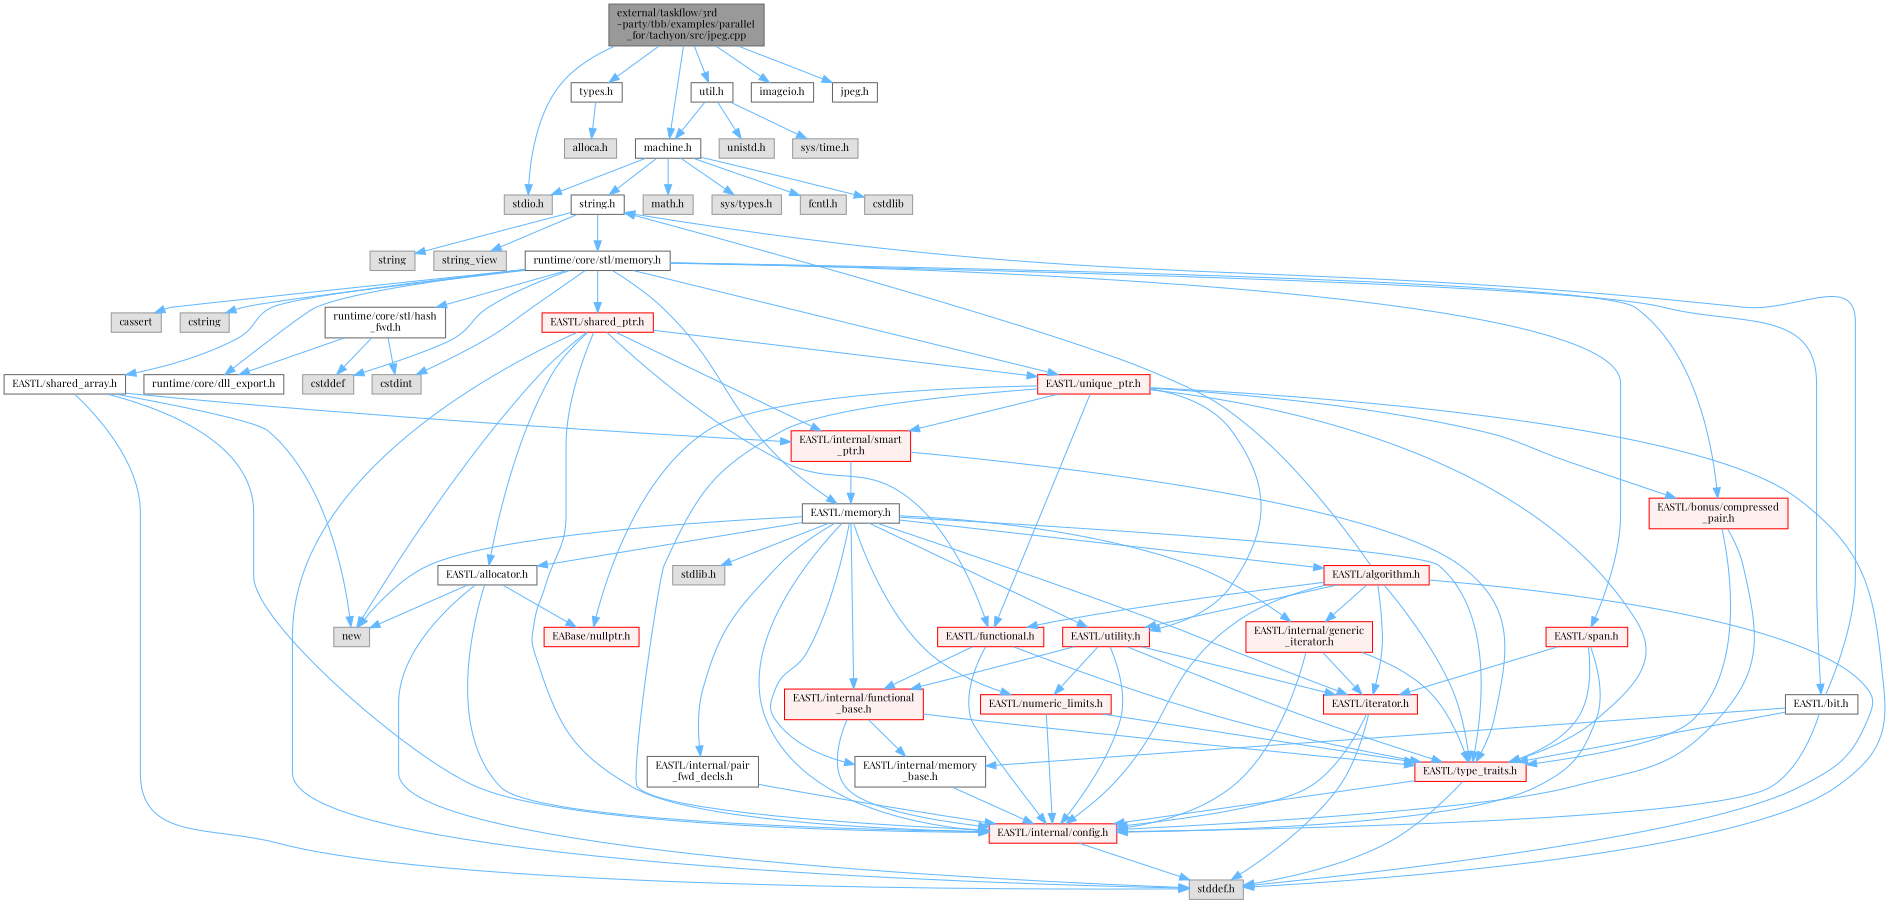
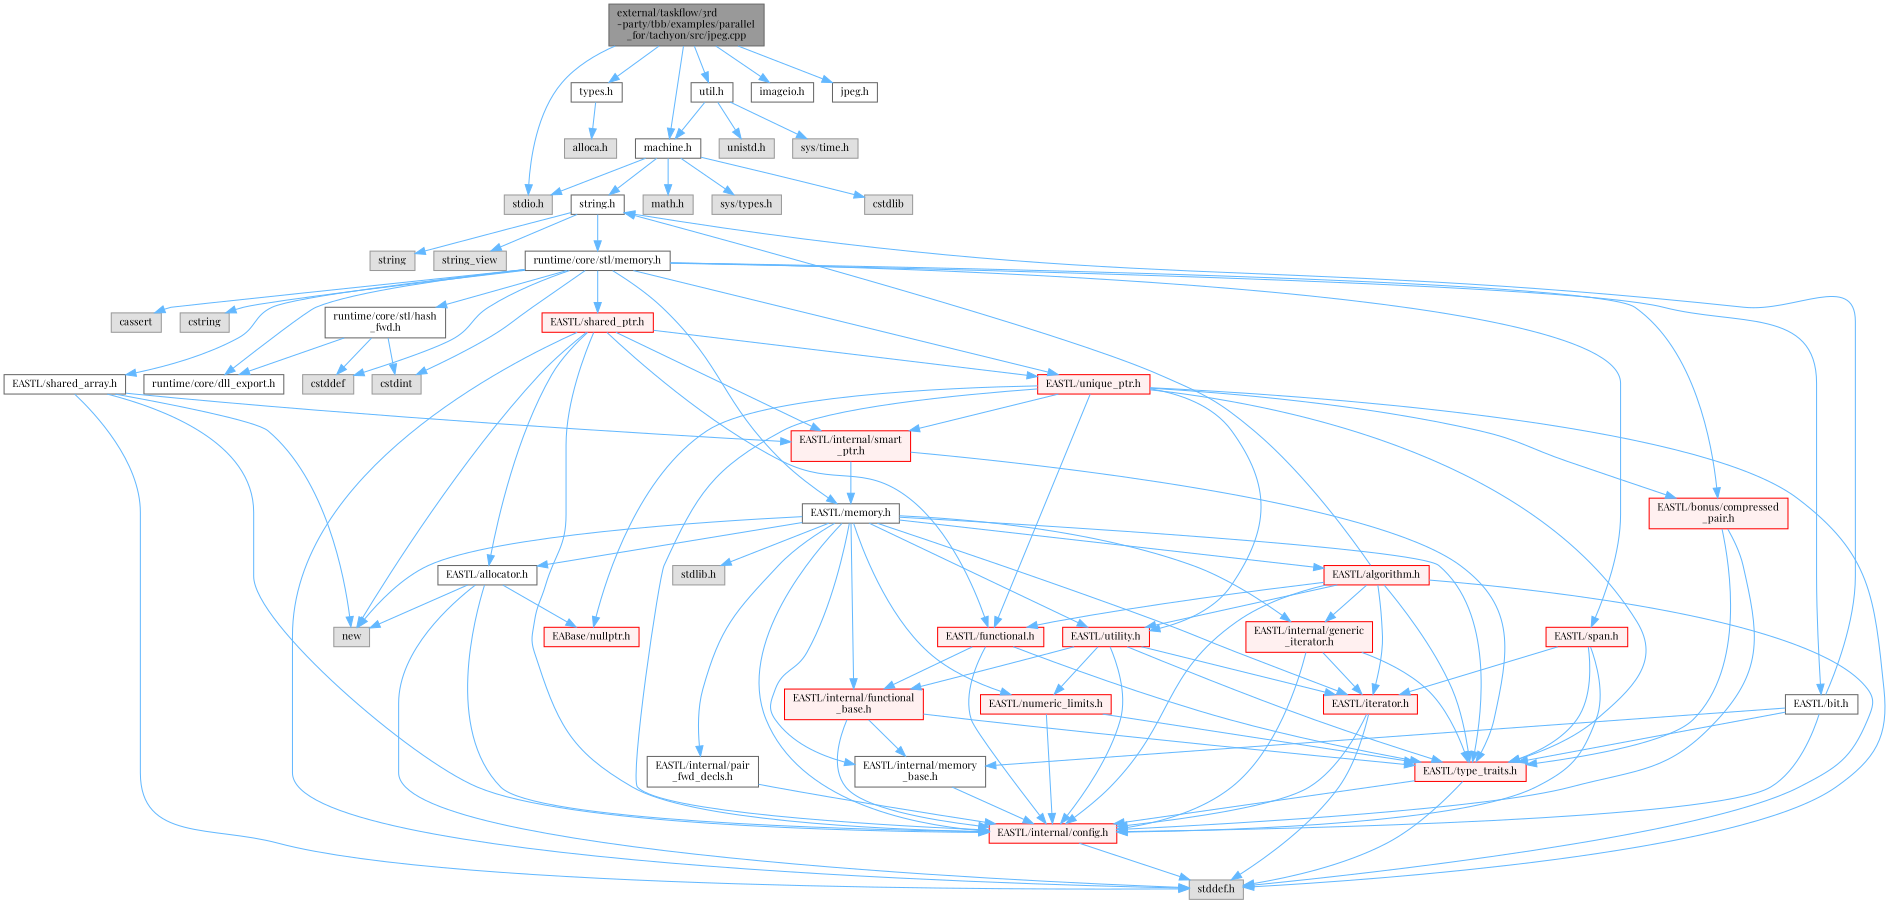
(823, 205) -> none
